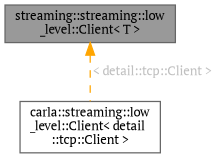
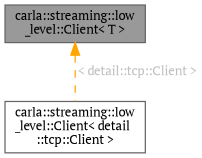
(90, 24) -> (75, 24)
